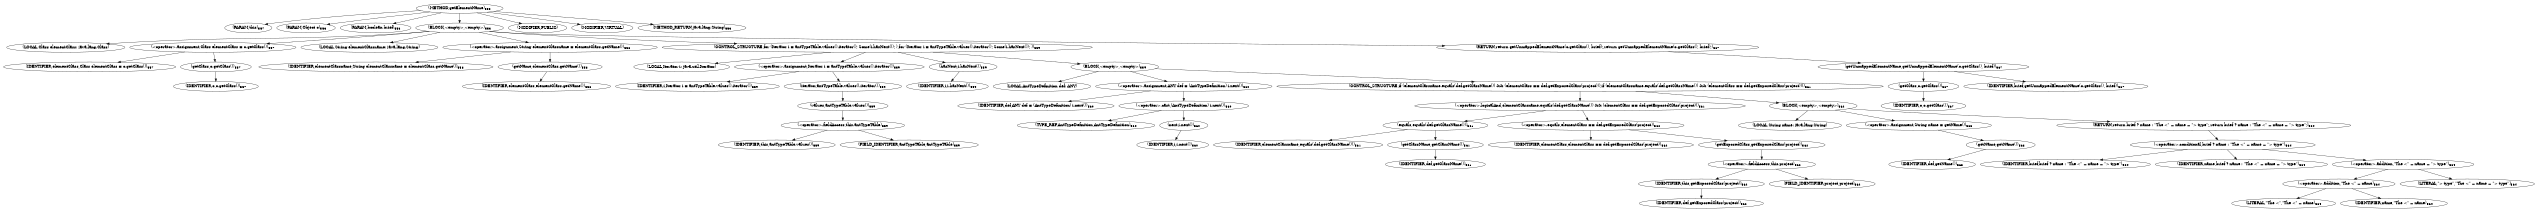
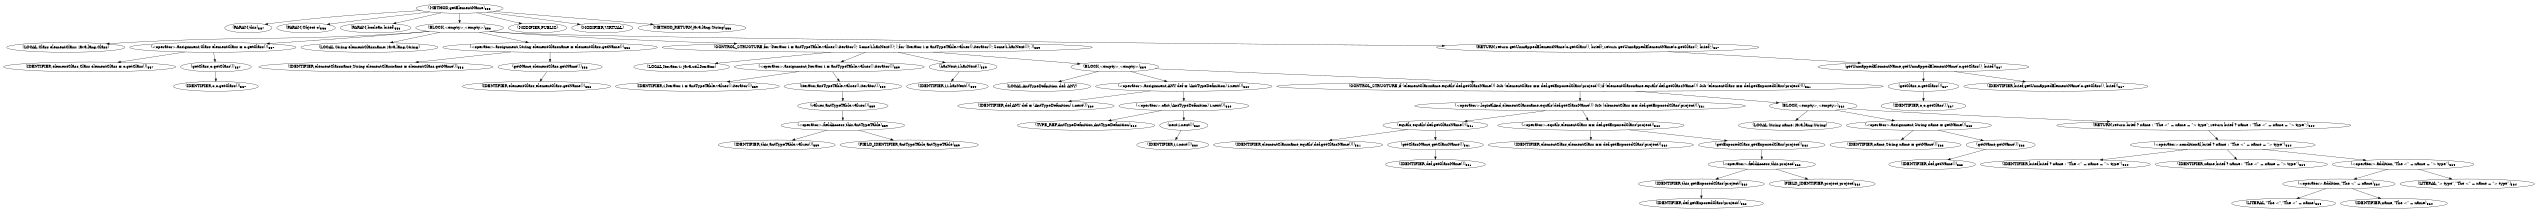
none -> (1896, 145)
